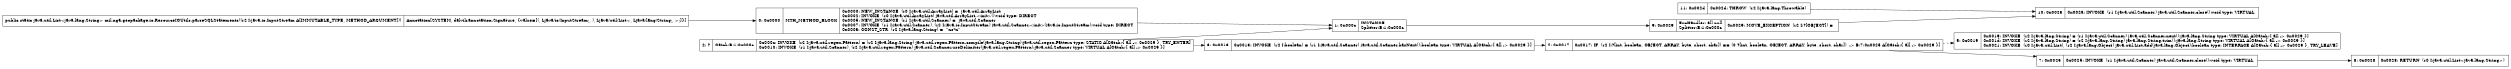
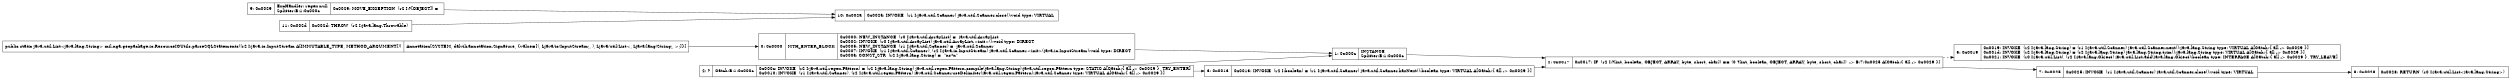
(811, 21) -> (811, 46)
(1701, 23) -> (302, 6)
(1526, 26) -> (1474, 56)
